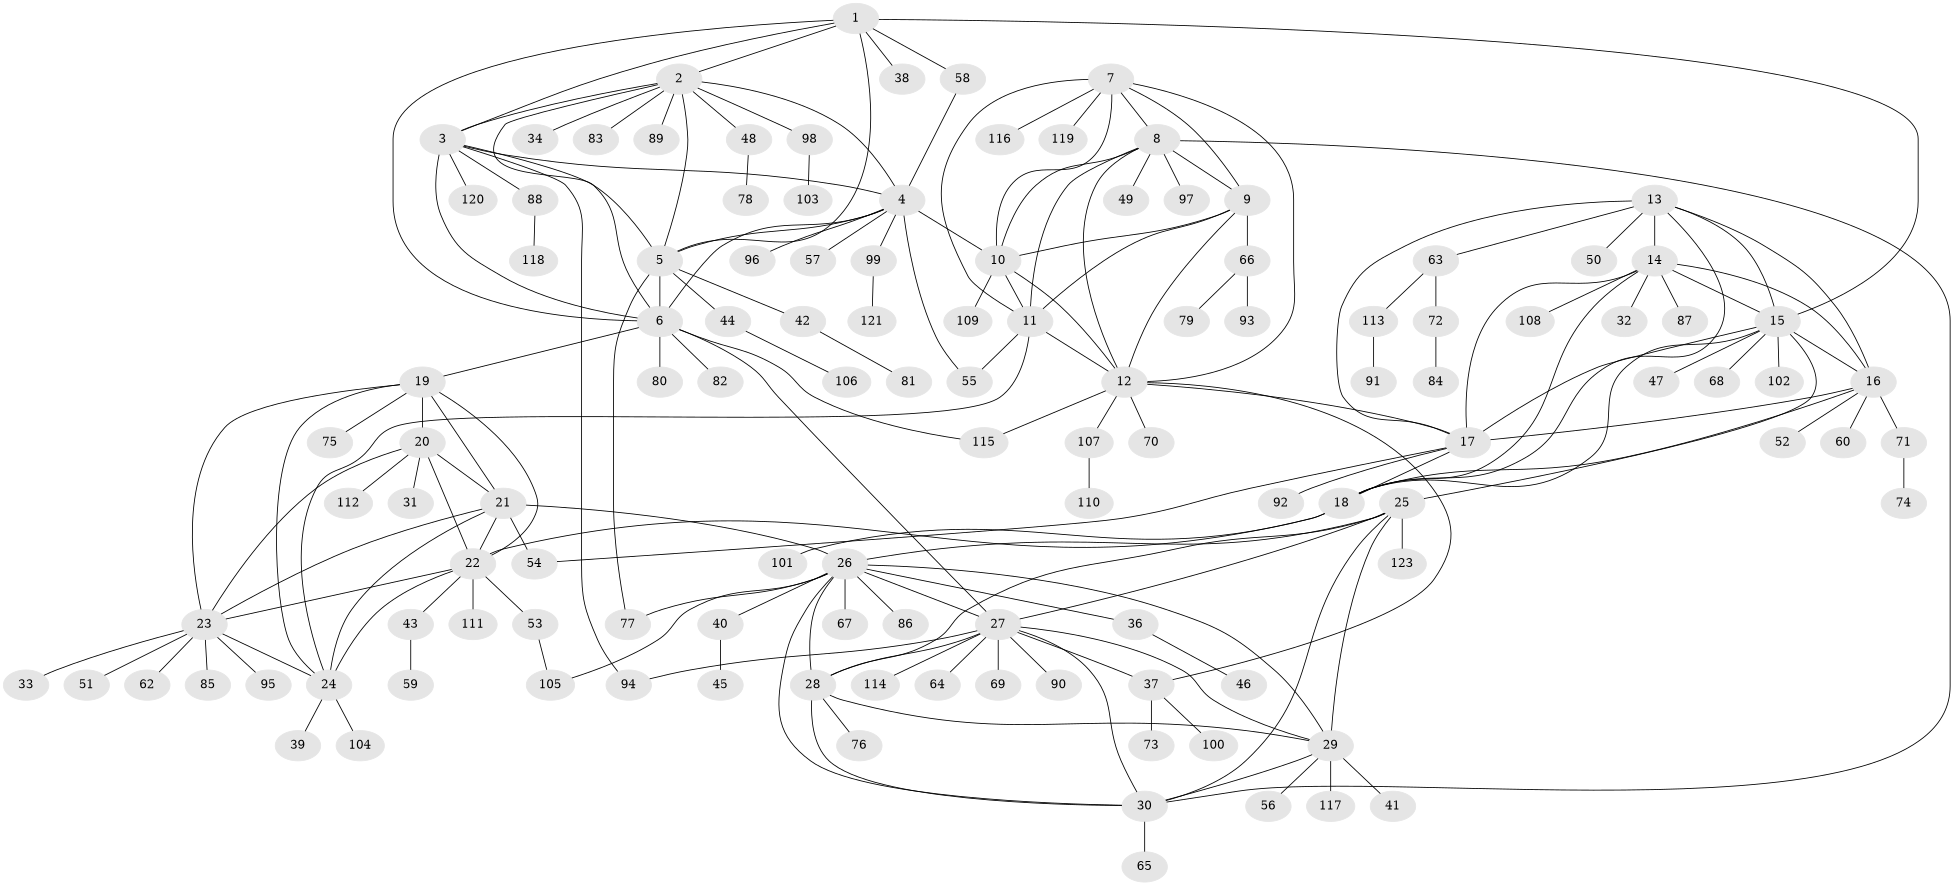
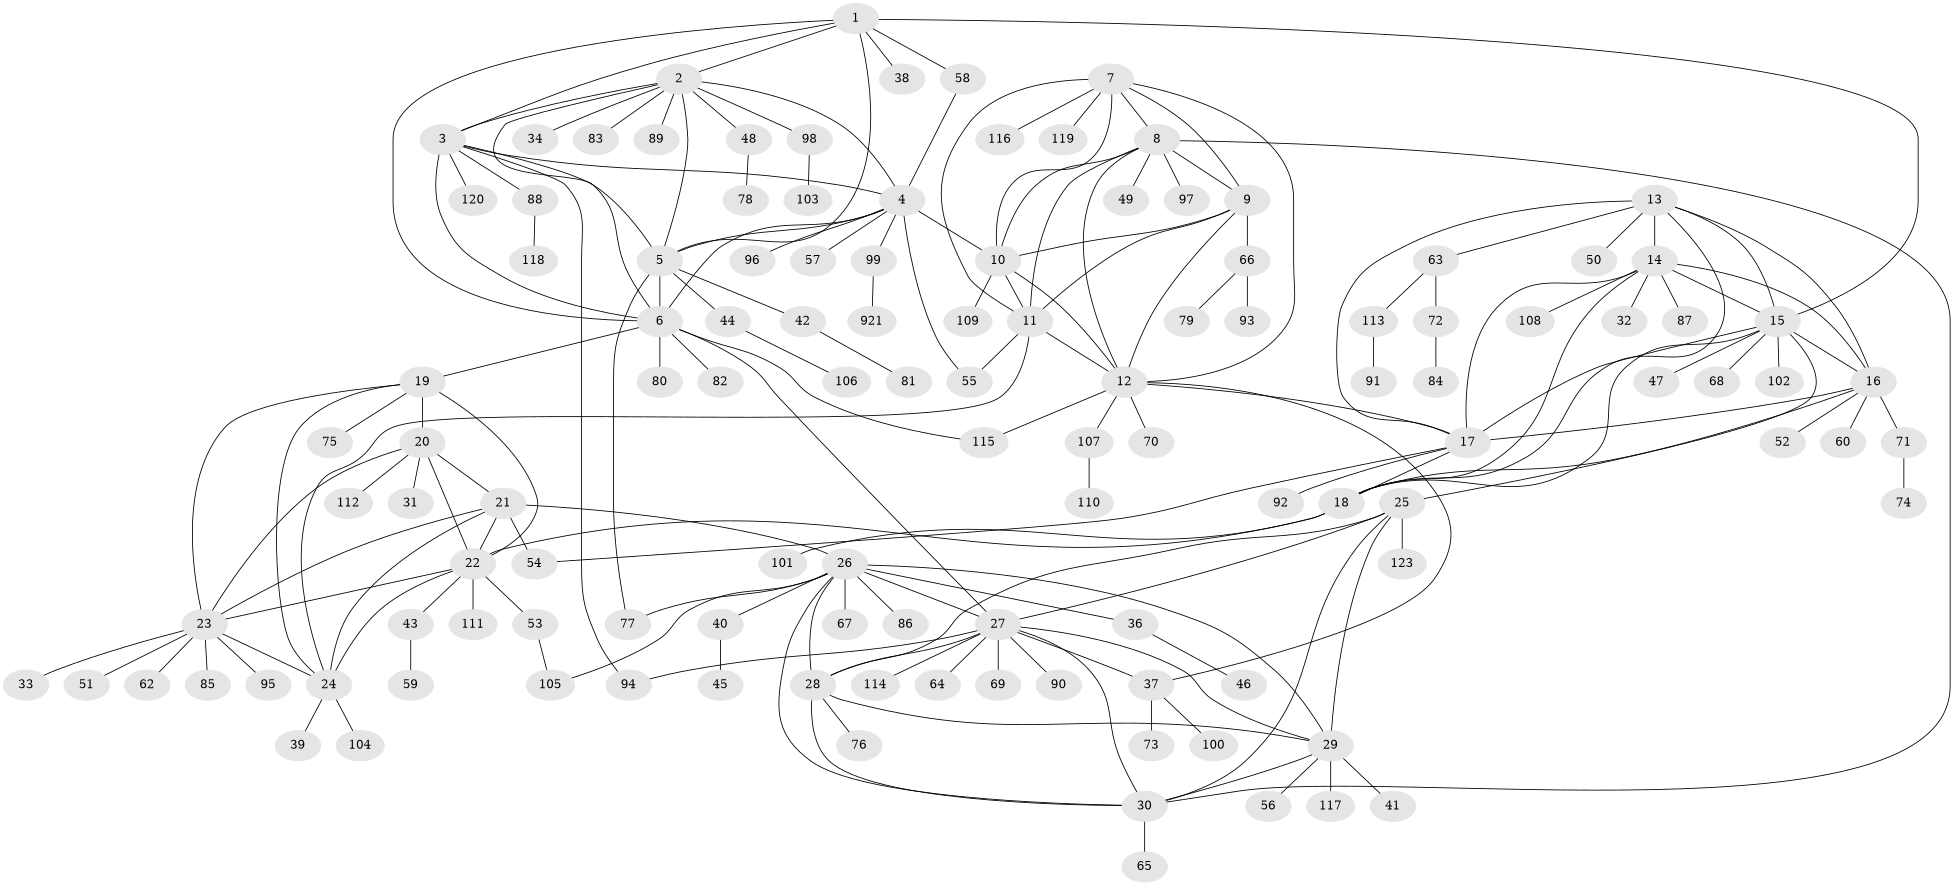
(872, 322) -> (872, 322)
(463, 443) -> none
(1127, 543) -> none
